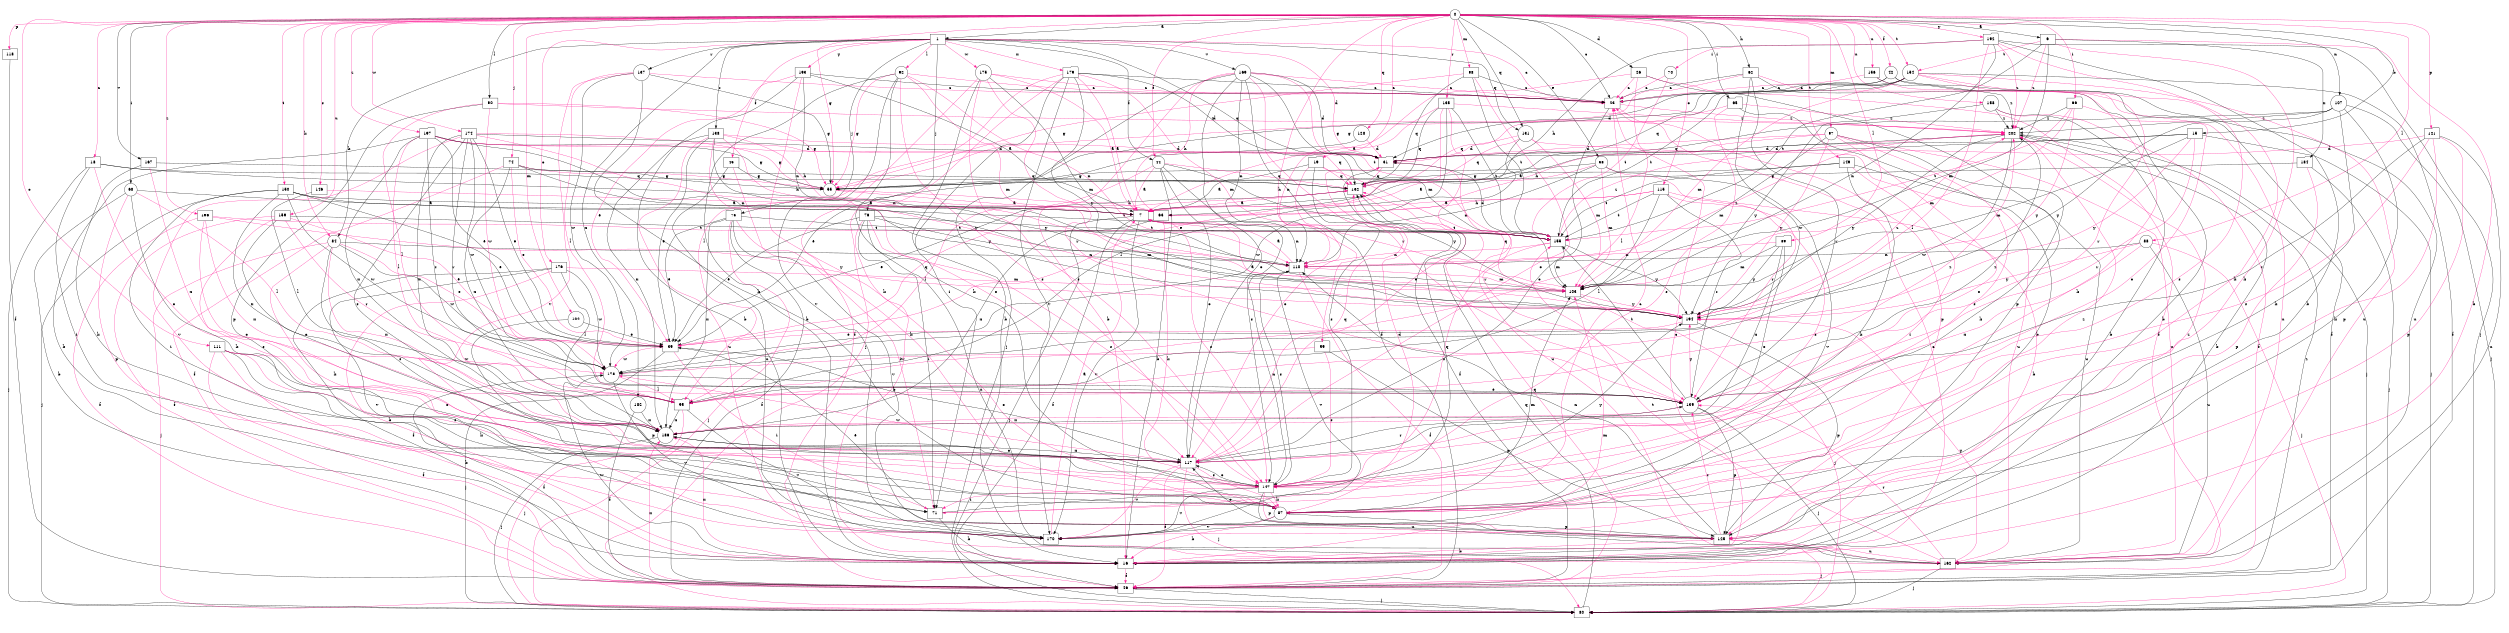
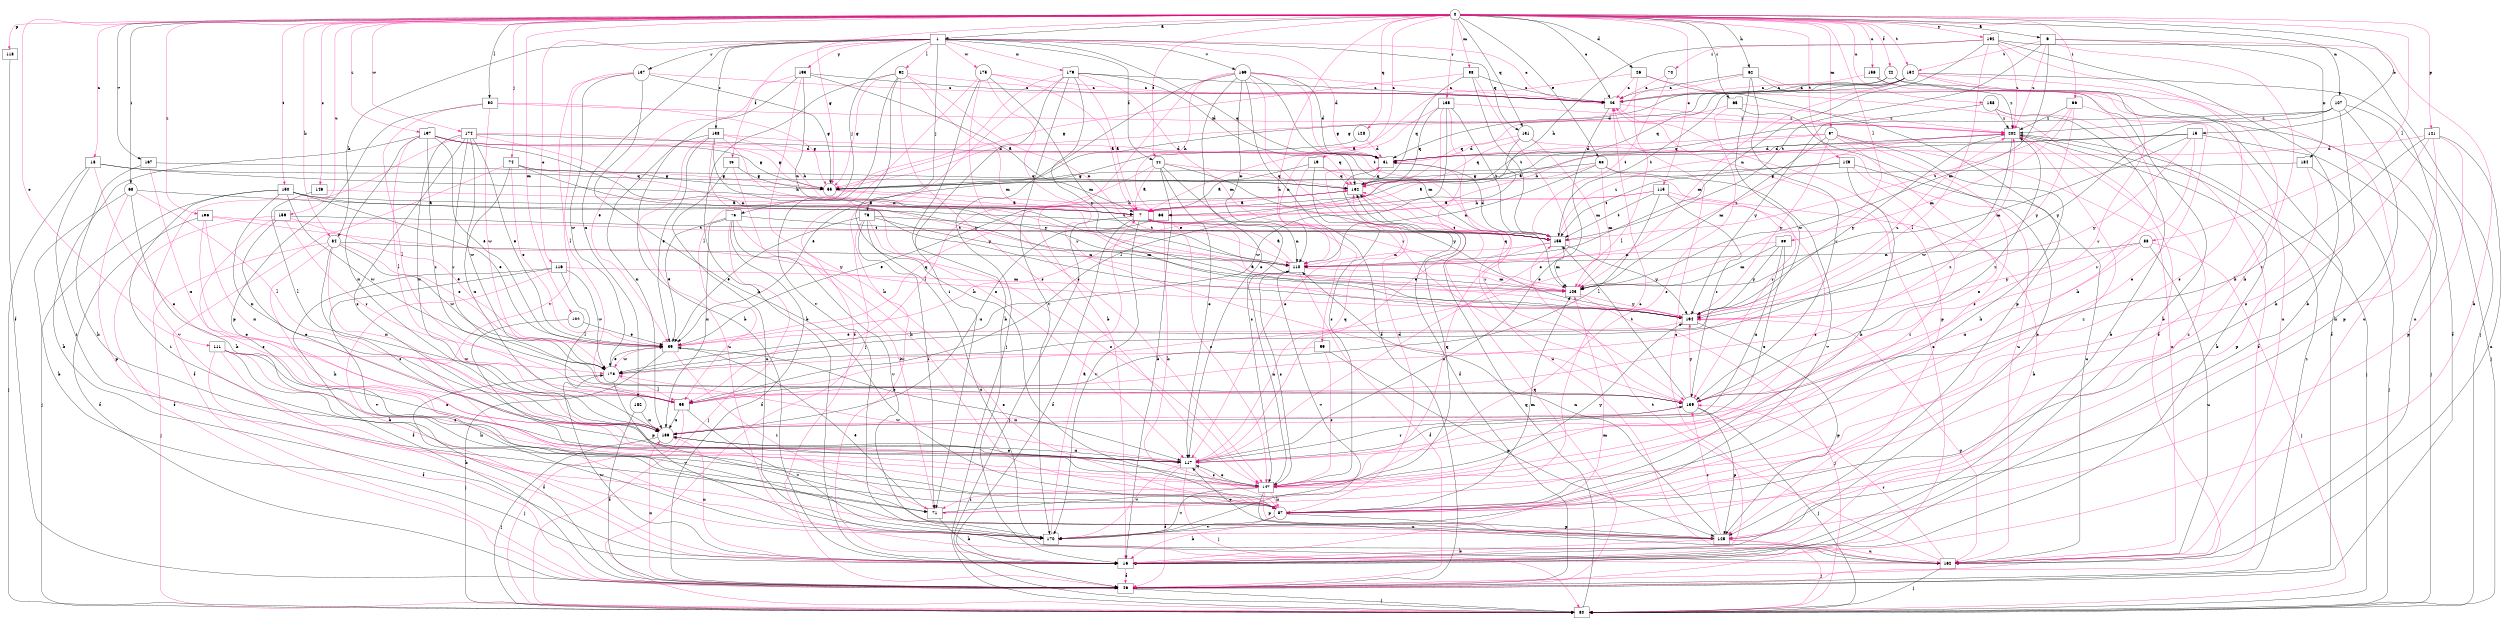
(1811, 196) -> (1664, 208)
(559, 267) -> (559, 267)
(1150, 386) -> (632, 351)
(434, 537) -> (434, 537)
